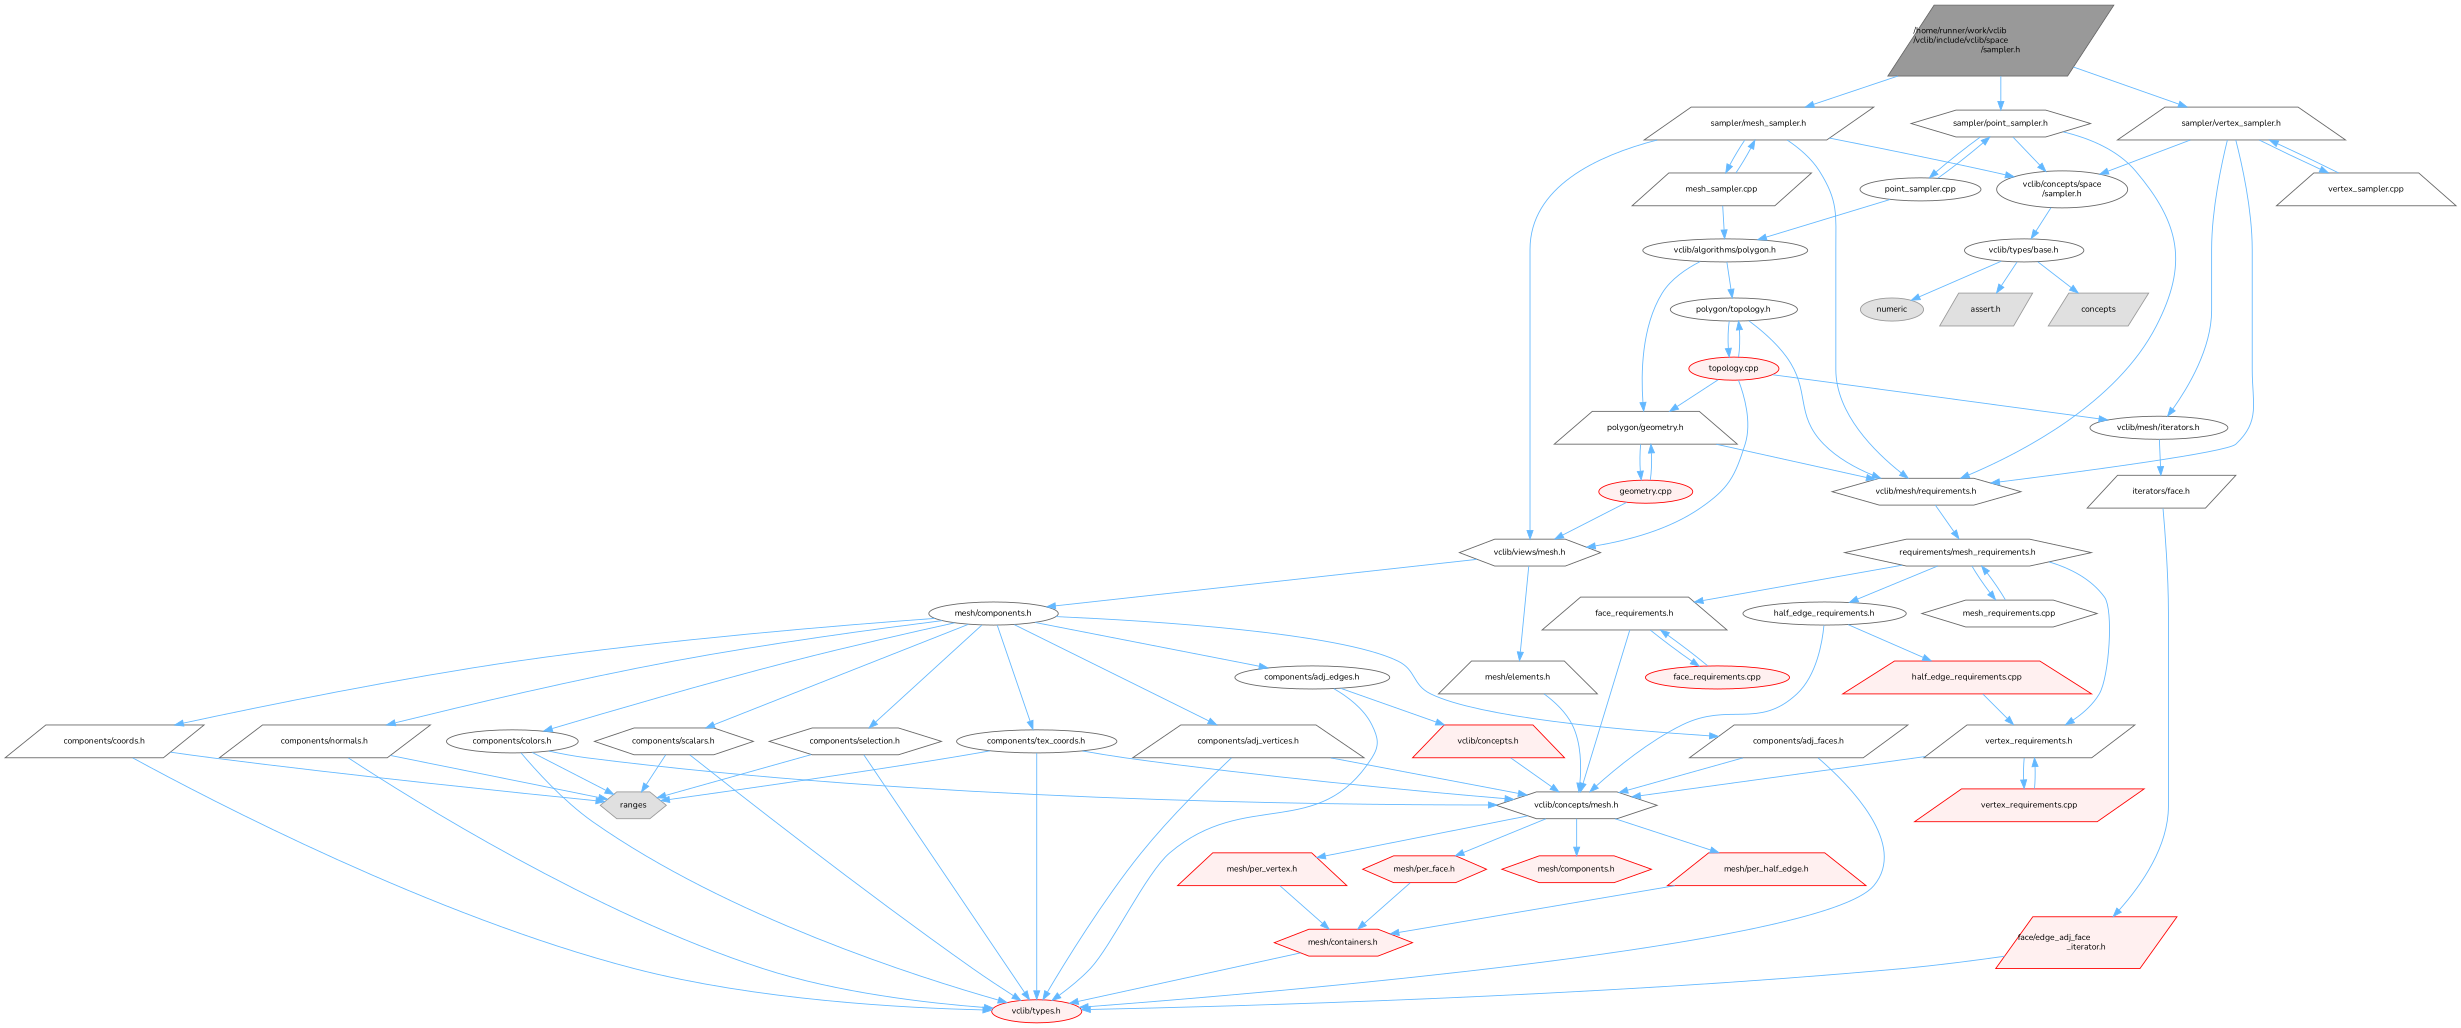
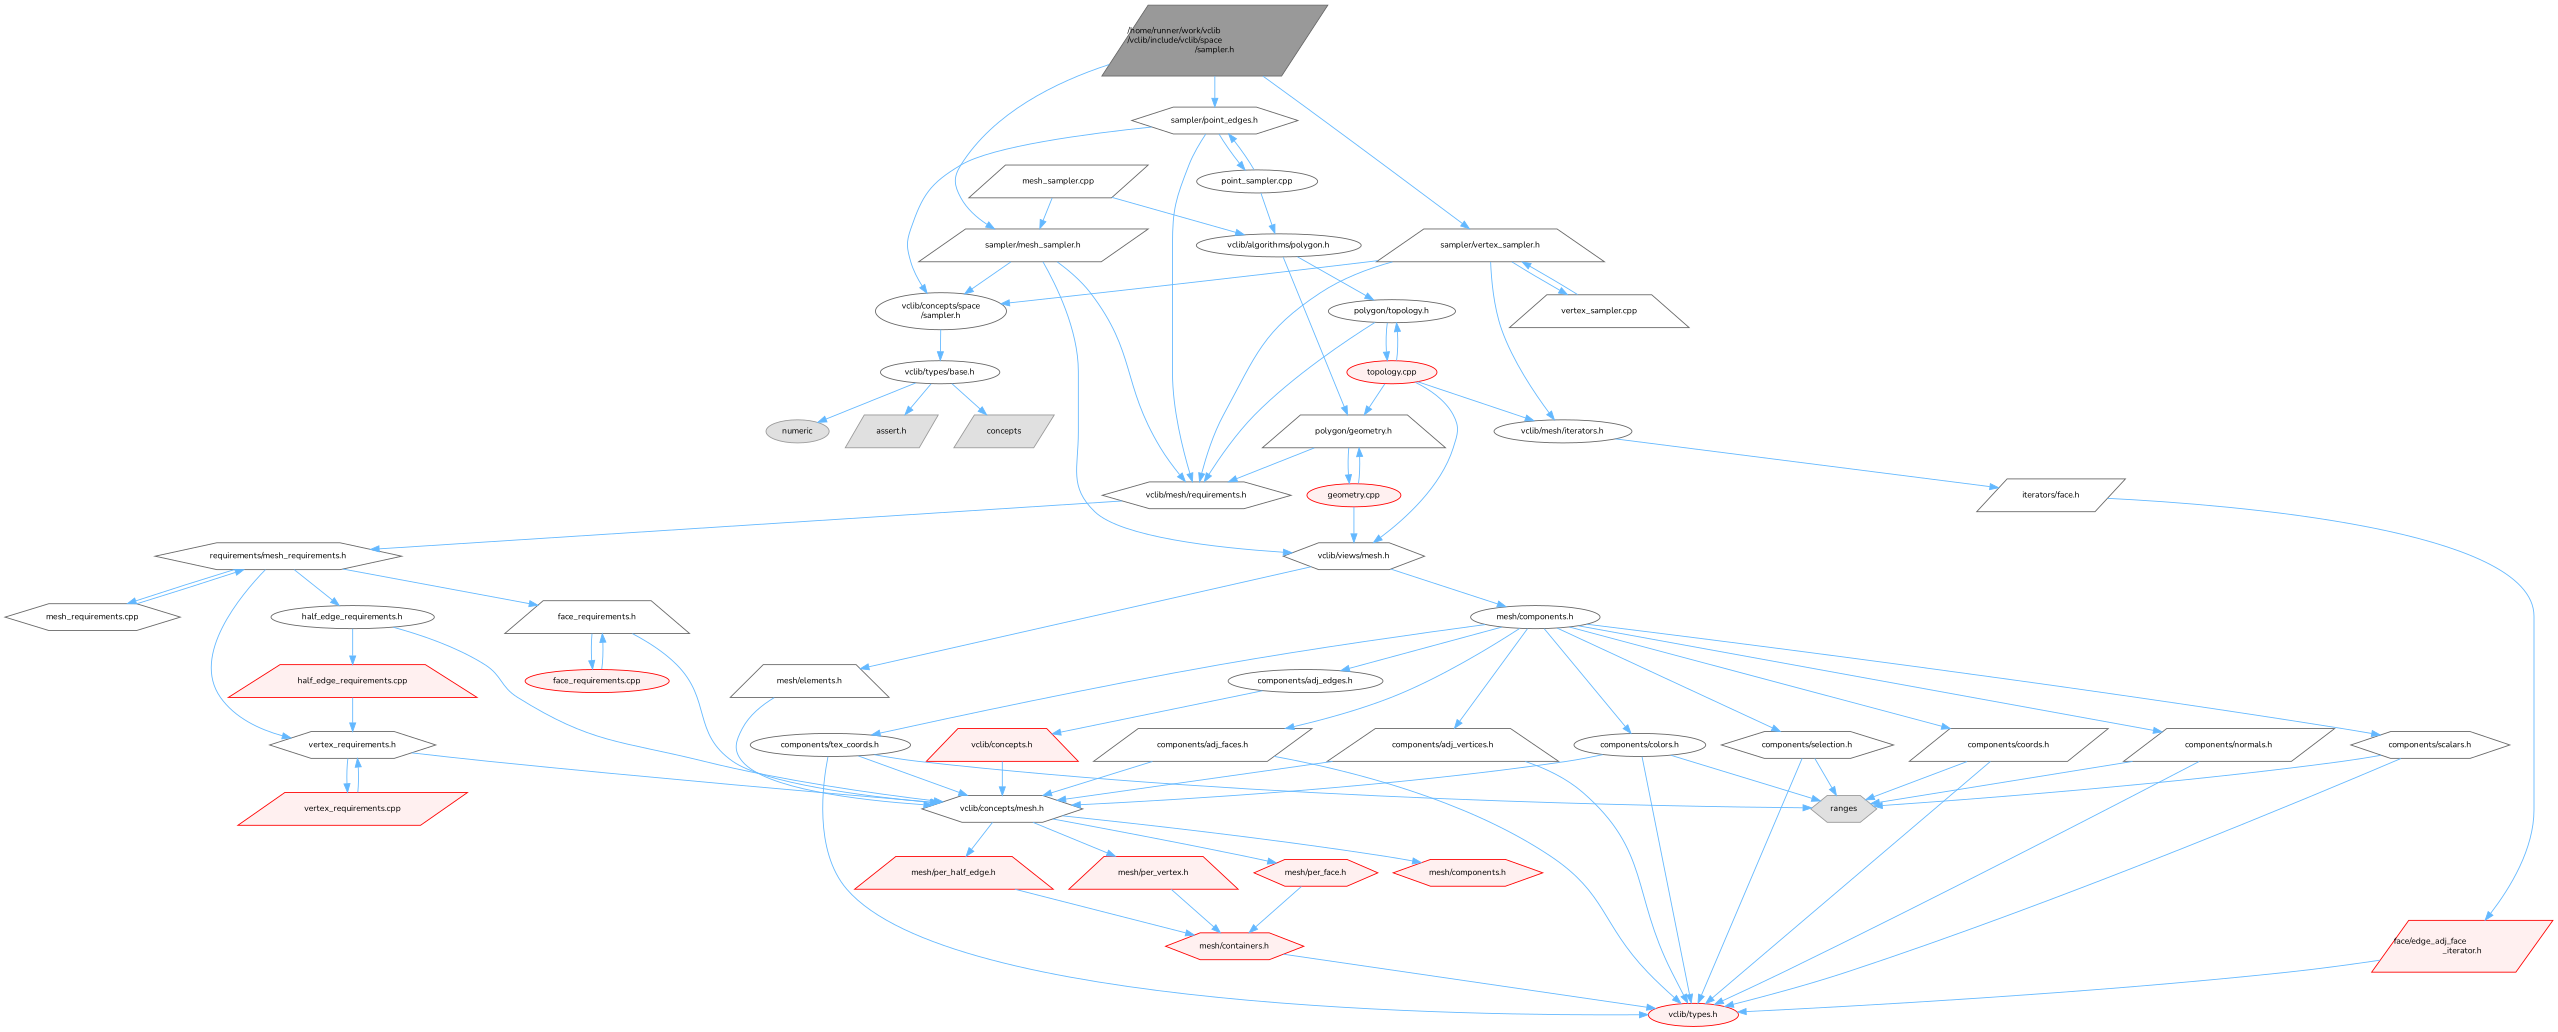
(2001, 124) -> (1215, 121)
(1737, 152) -> none
(2029, 741) -> (353, 745)
(1230, 822) -> none
